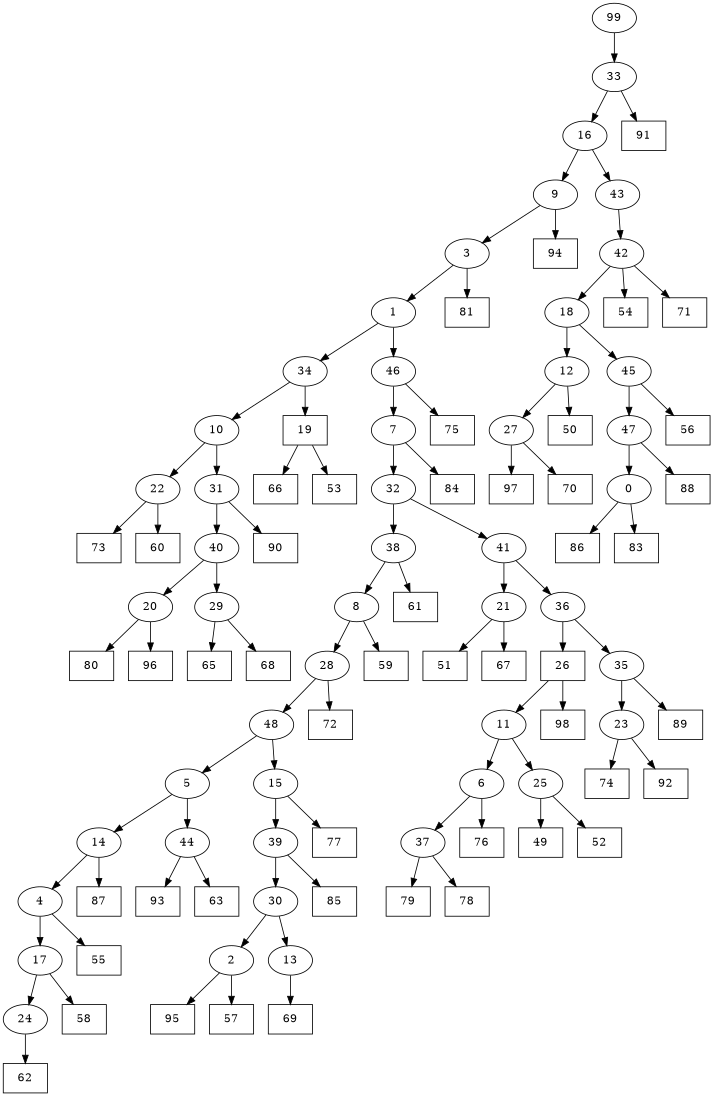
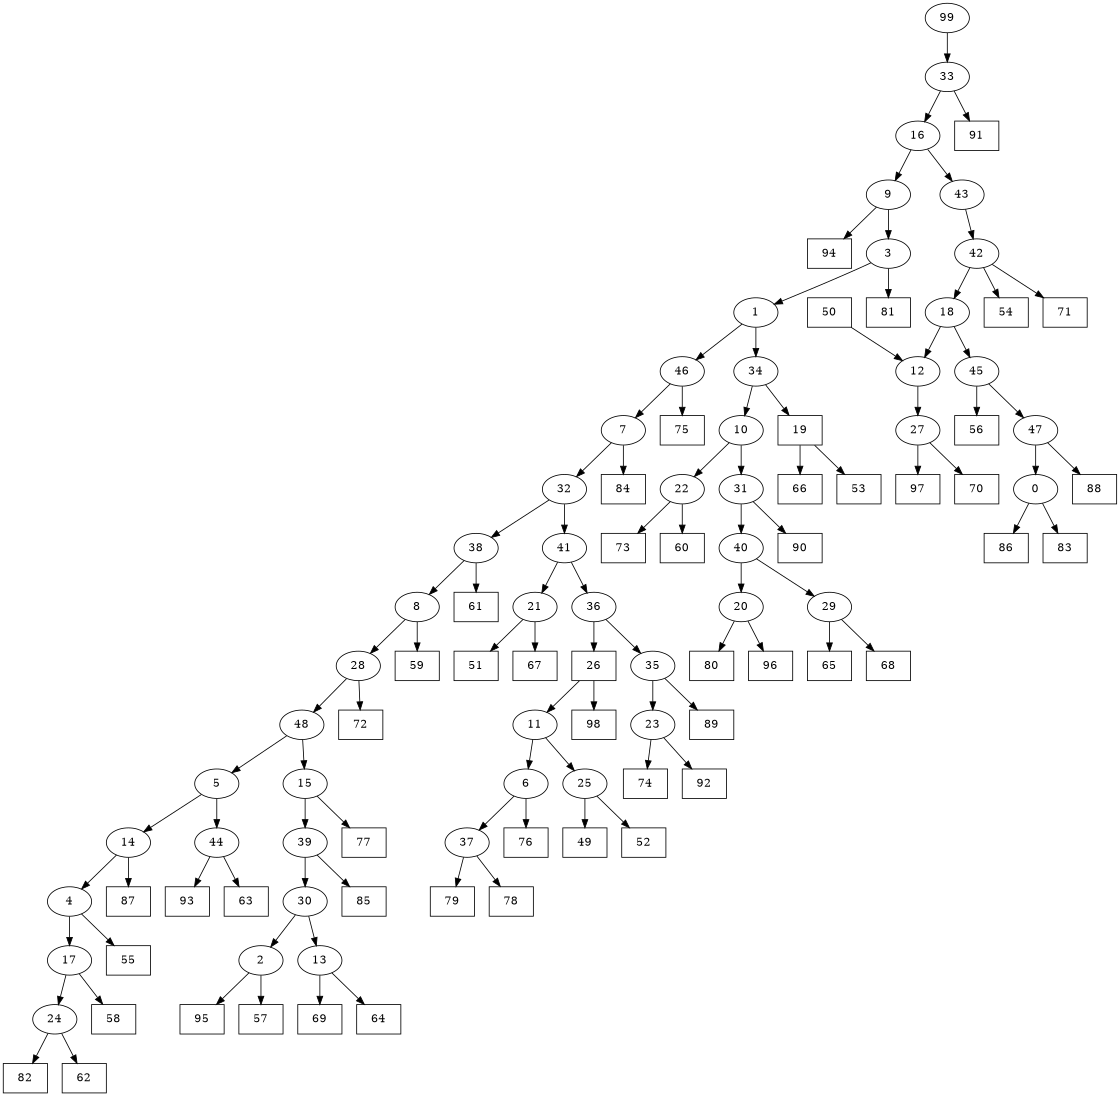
(568, 397) -> (873, 342)
none -> (379, 1019)
none -> (25, 1078)
